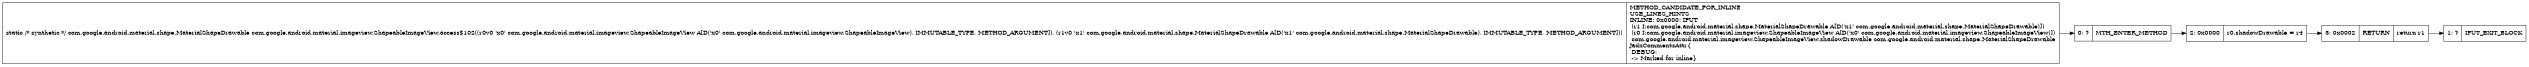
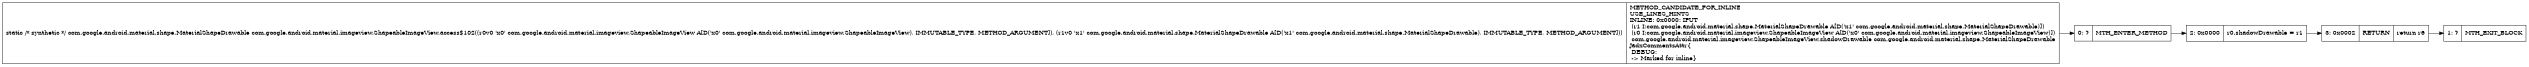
(2265, 33) -> (2265, 33)
(2411, 33) -> (2411, 33)
(2494, 33) -> (2494, 33)
